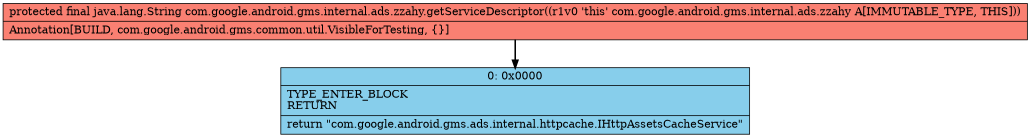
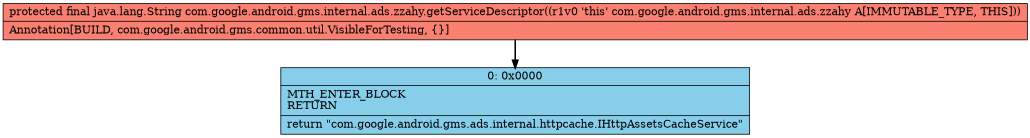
(348, 94) -> (347, 94)
